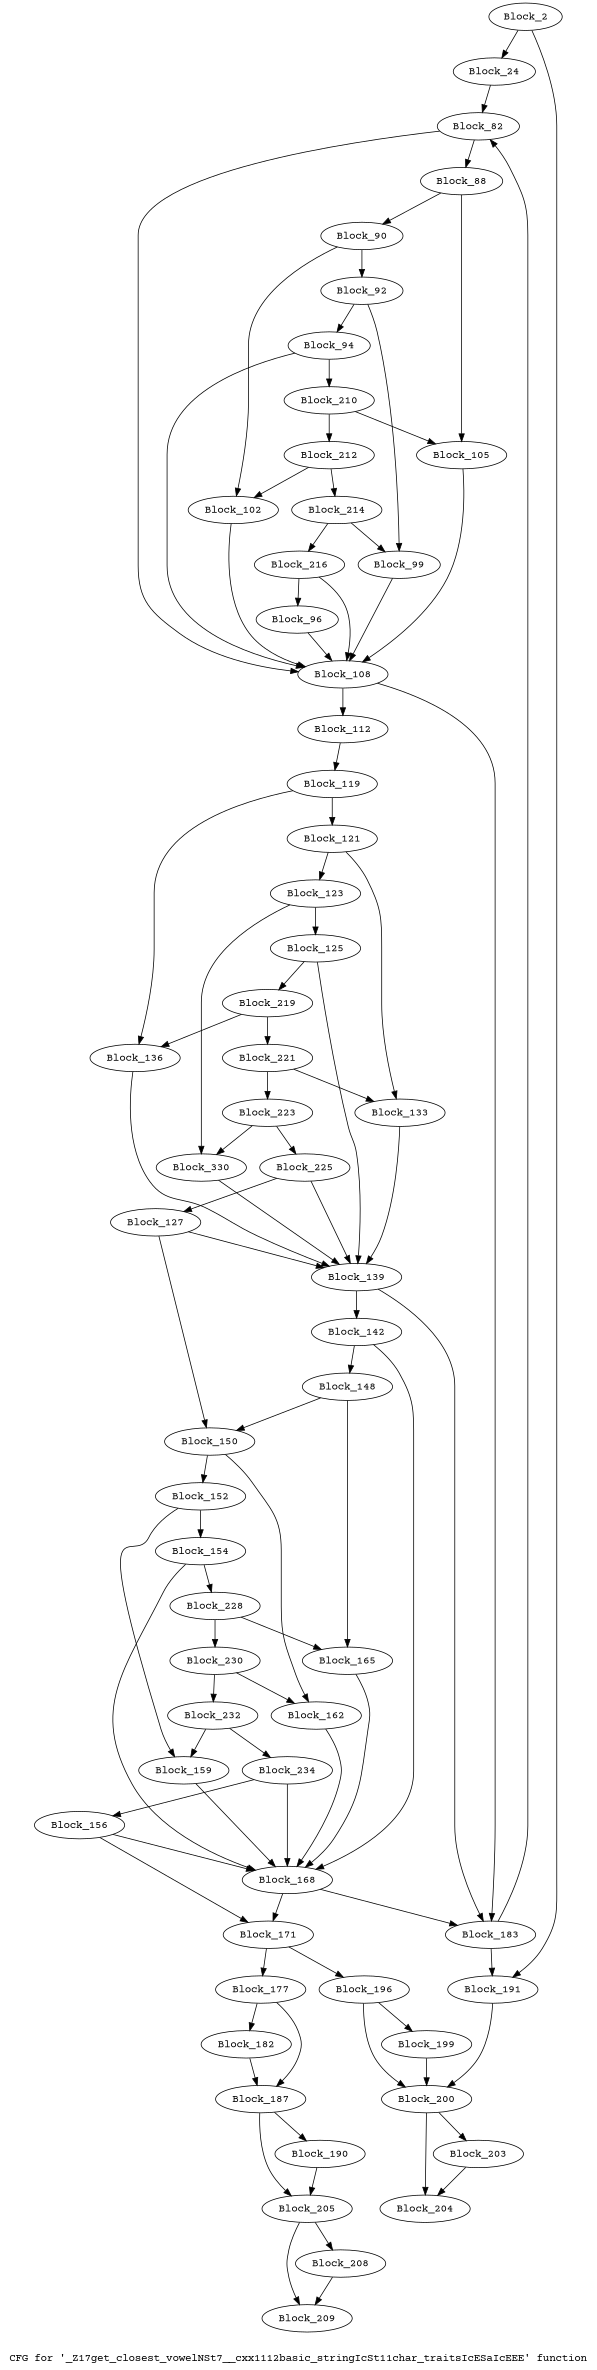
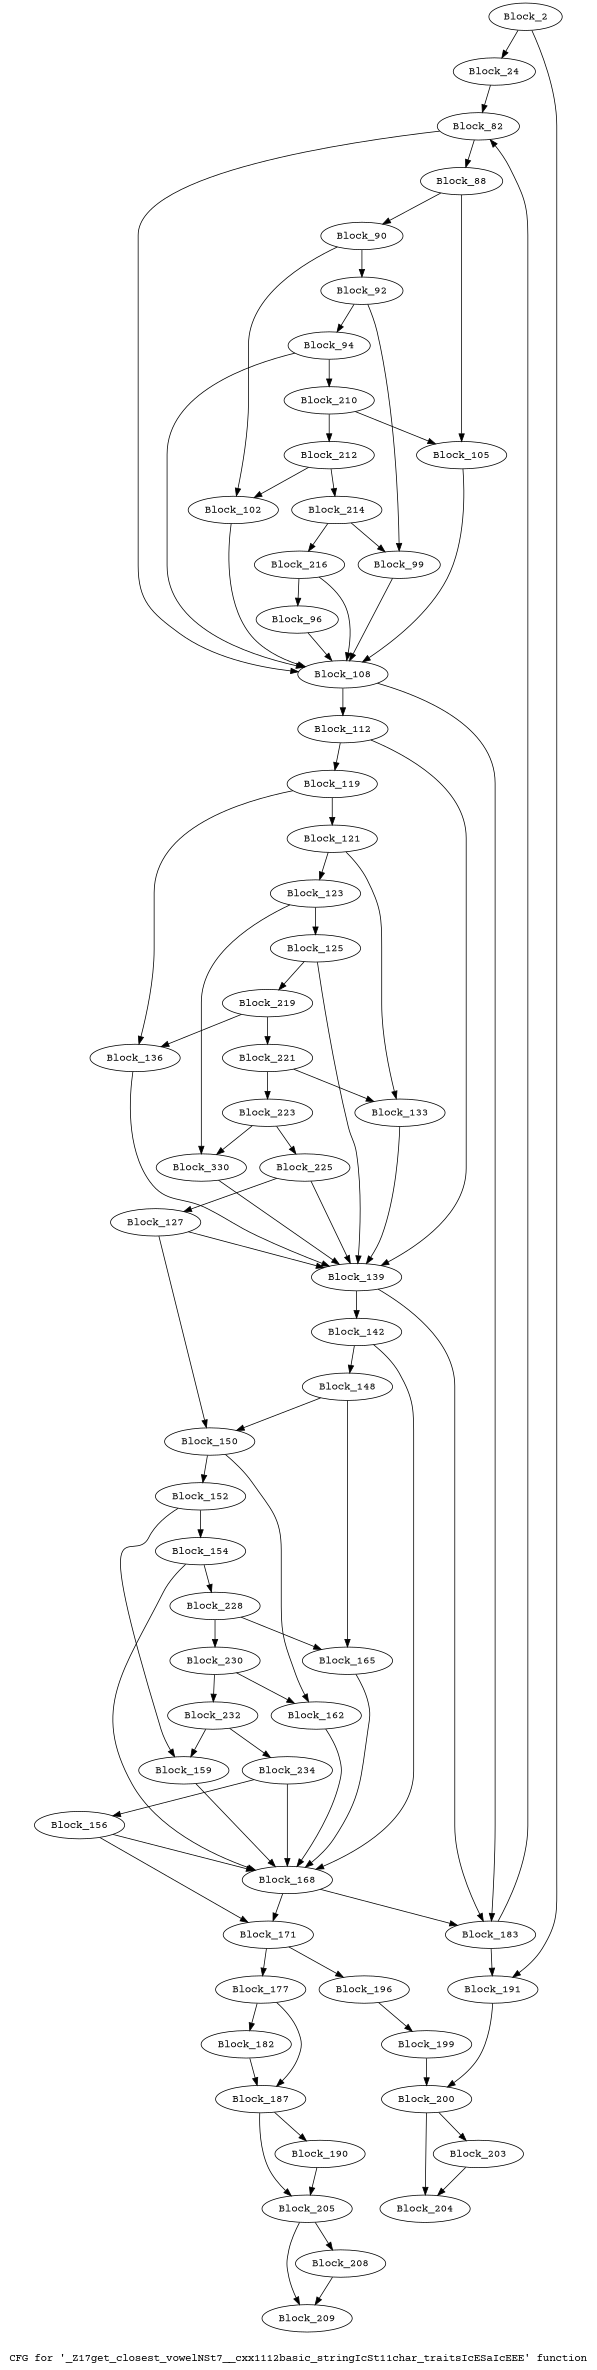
none -> (466, 995)
(370, 2048) -> none
